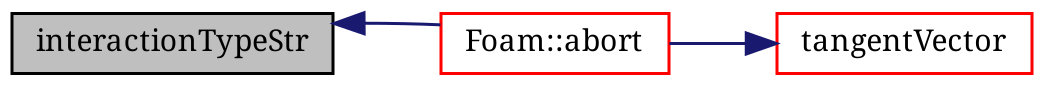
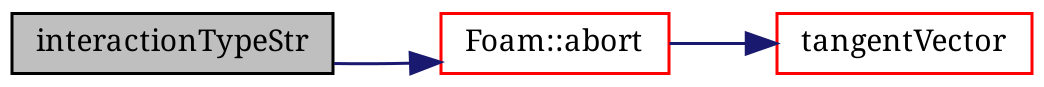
(402, 24) -> (372, 64)
